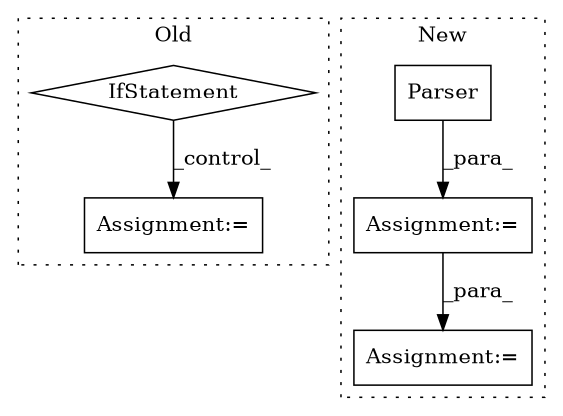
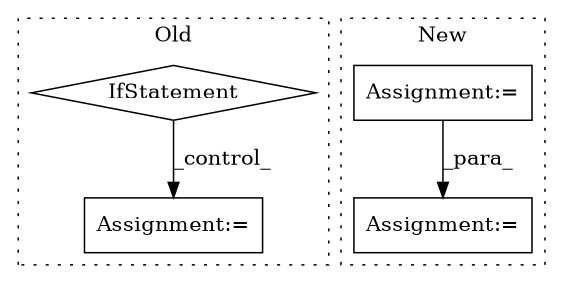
(443, 93) -> none
